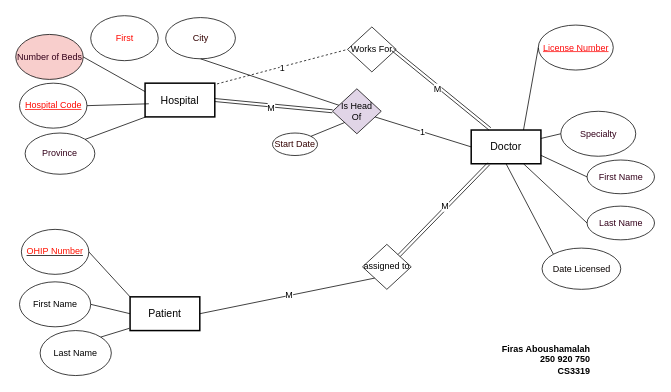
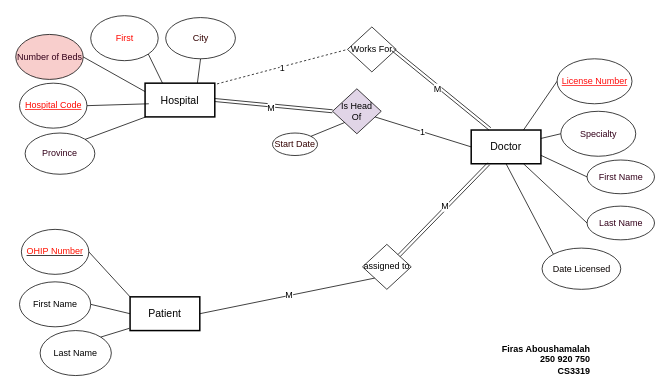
(576, 47) -> (595, 81)
none -> (155, 68)
(270, 82) -> (199, 71)
